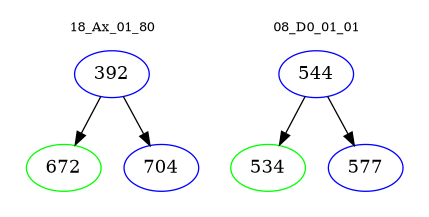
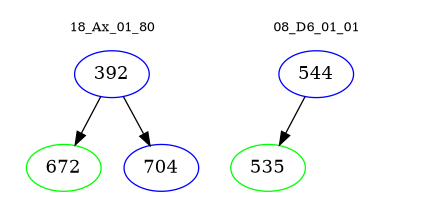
(317, 28) -> (317, 28)
(268, 168) -> (268, 168)
(366, 168) -> none
